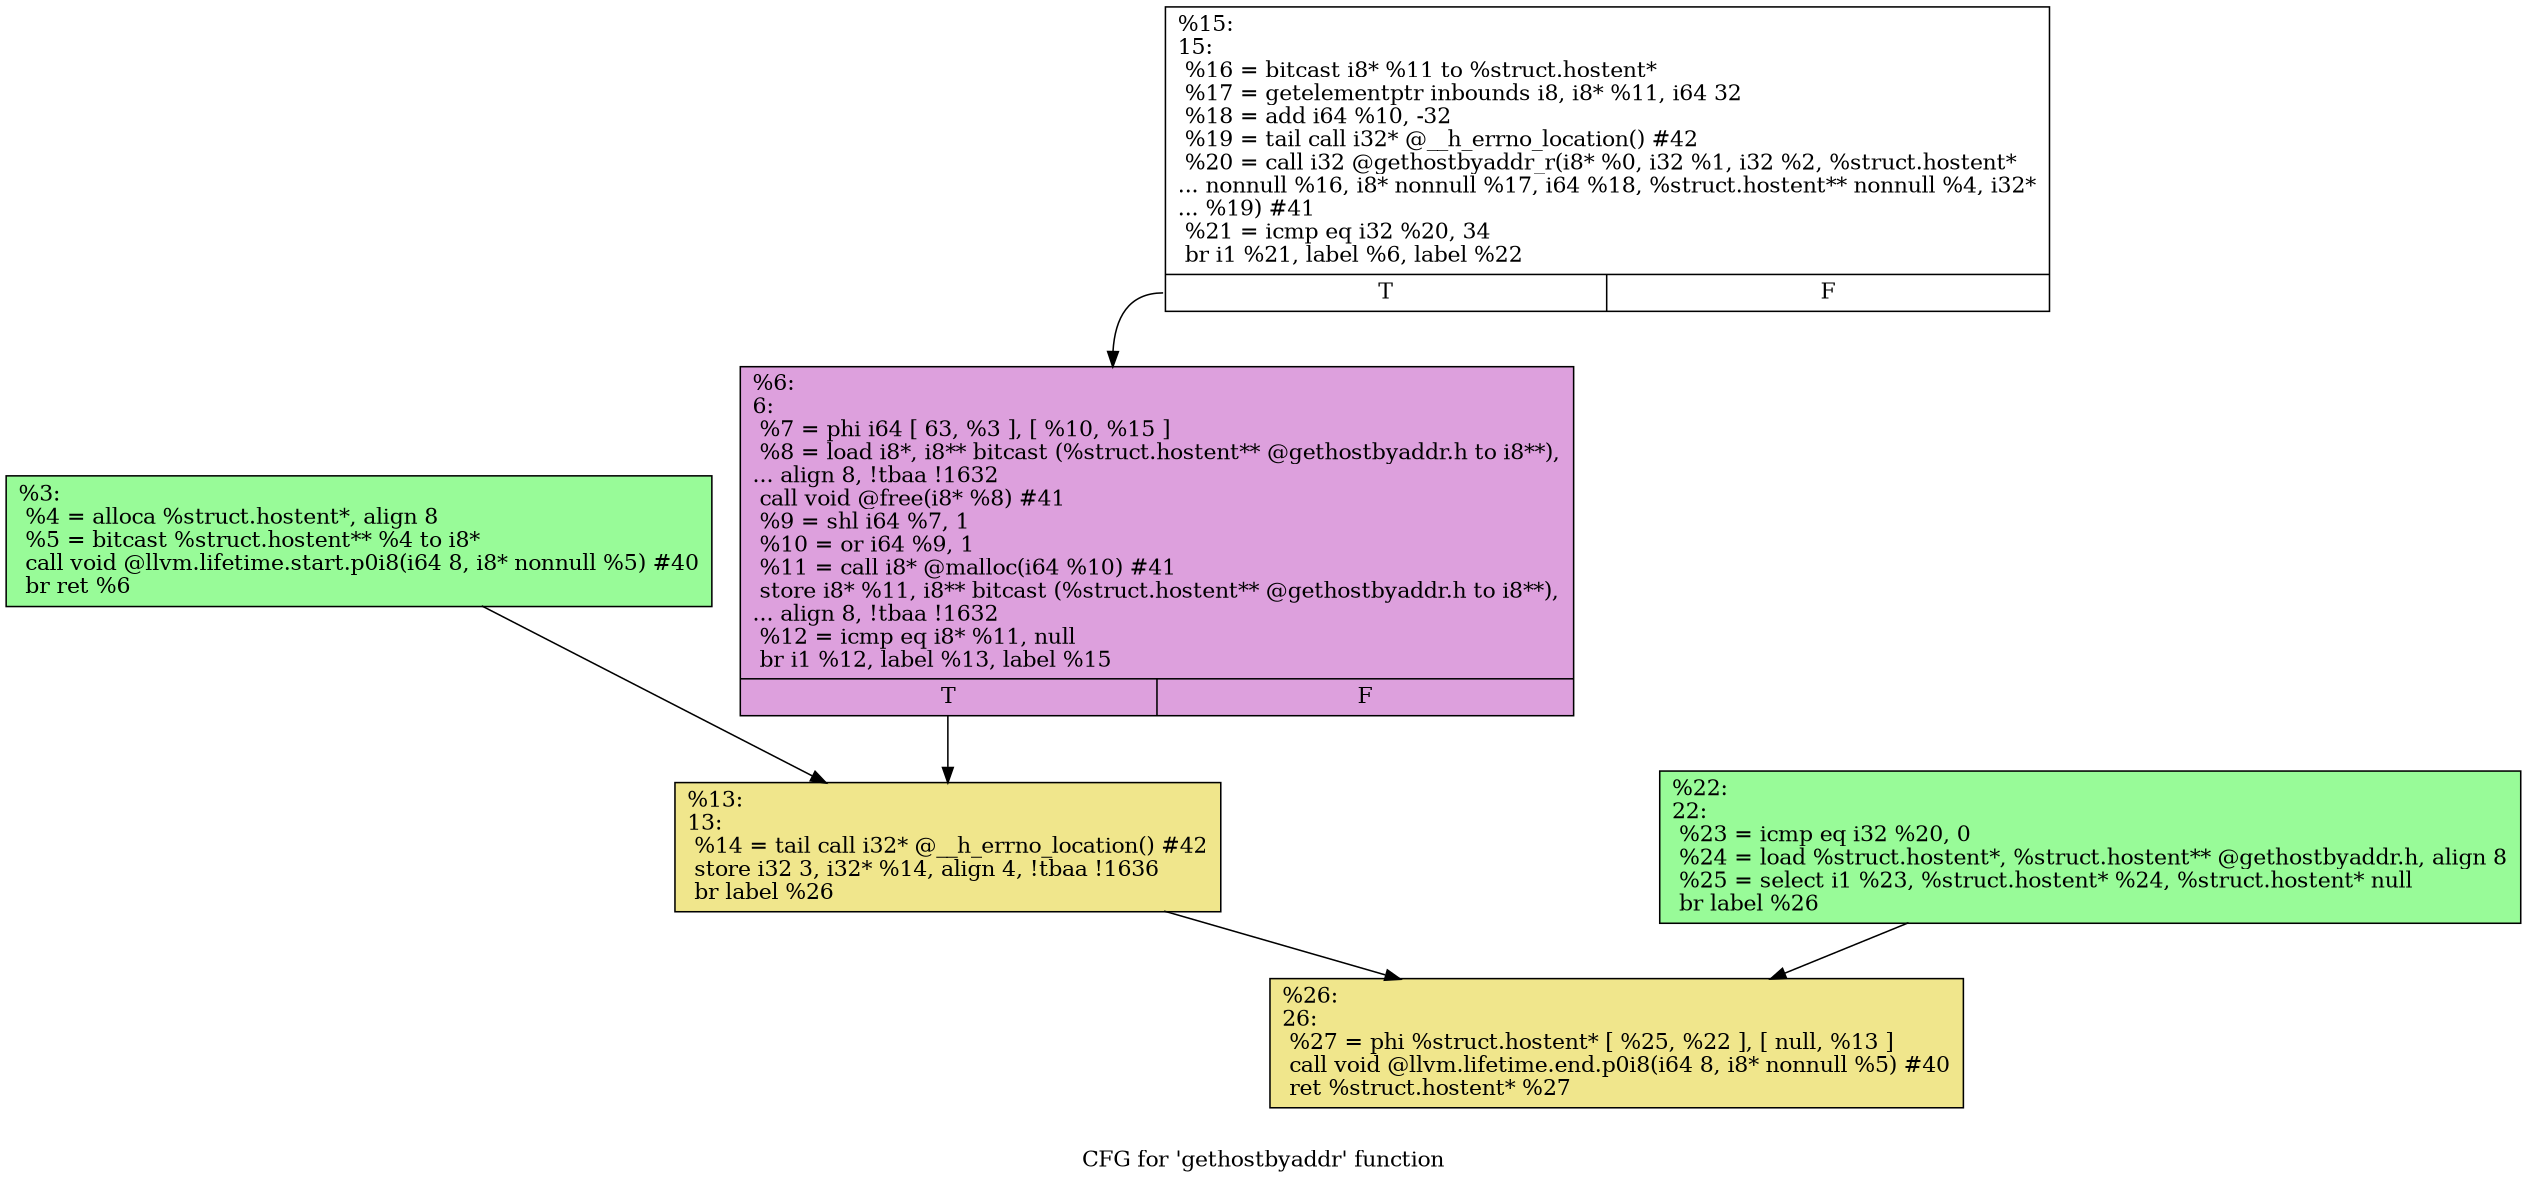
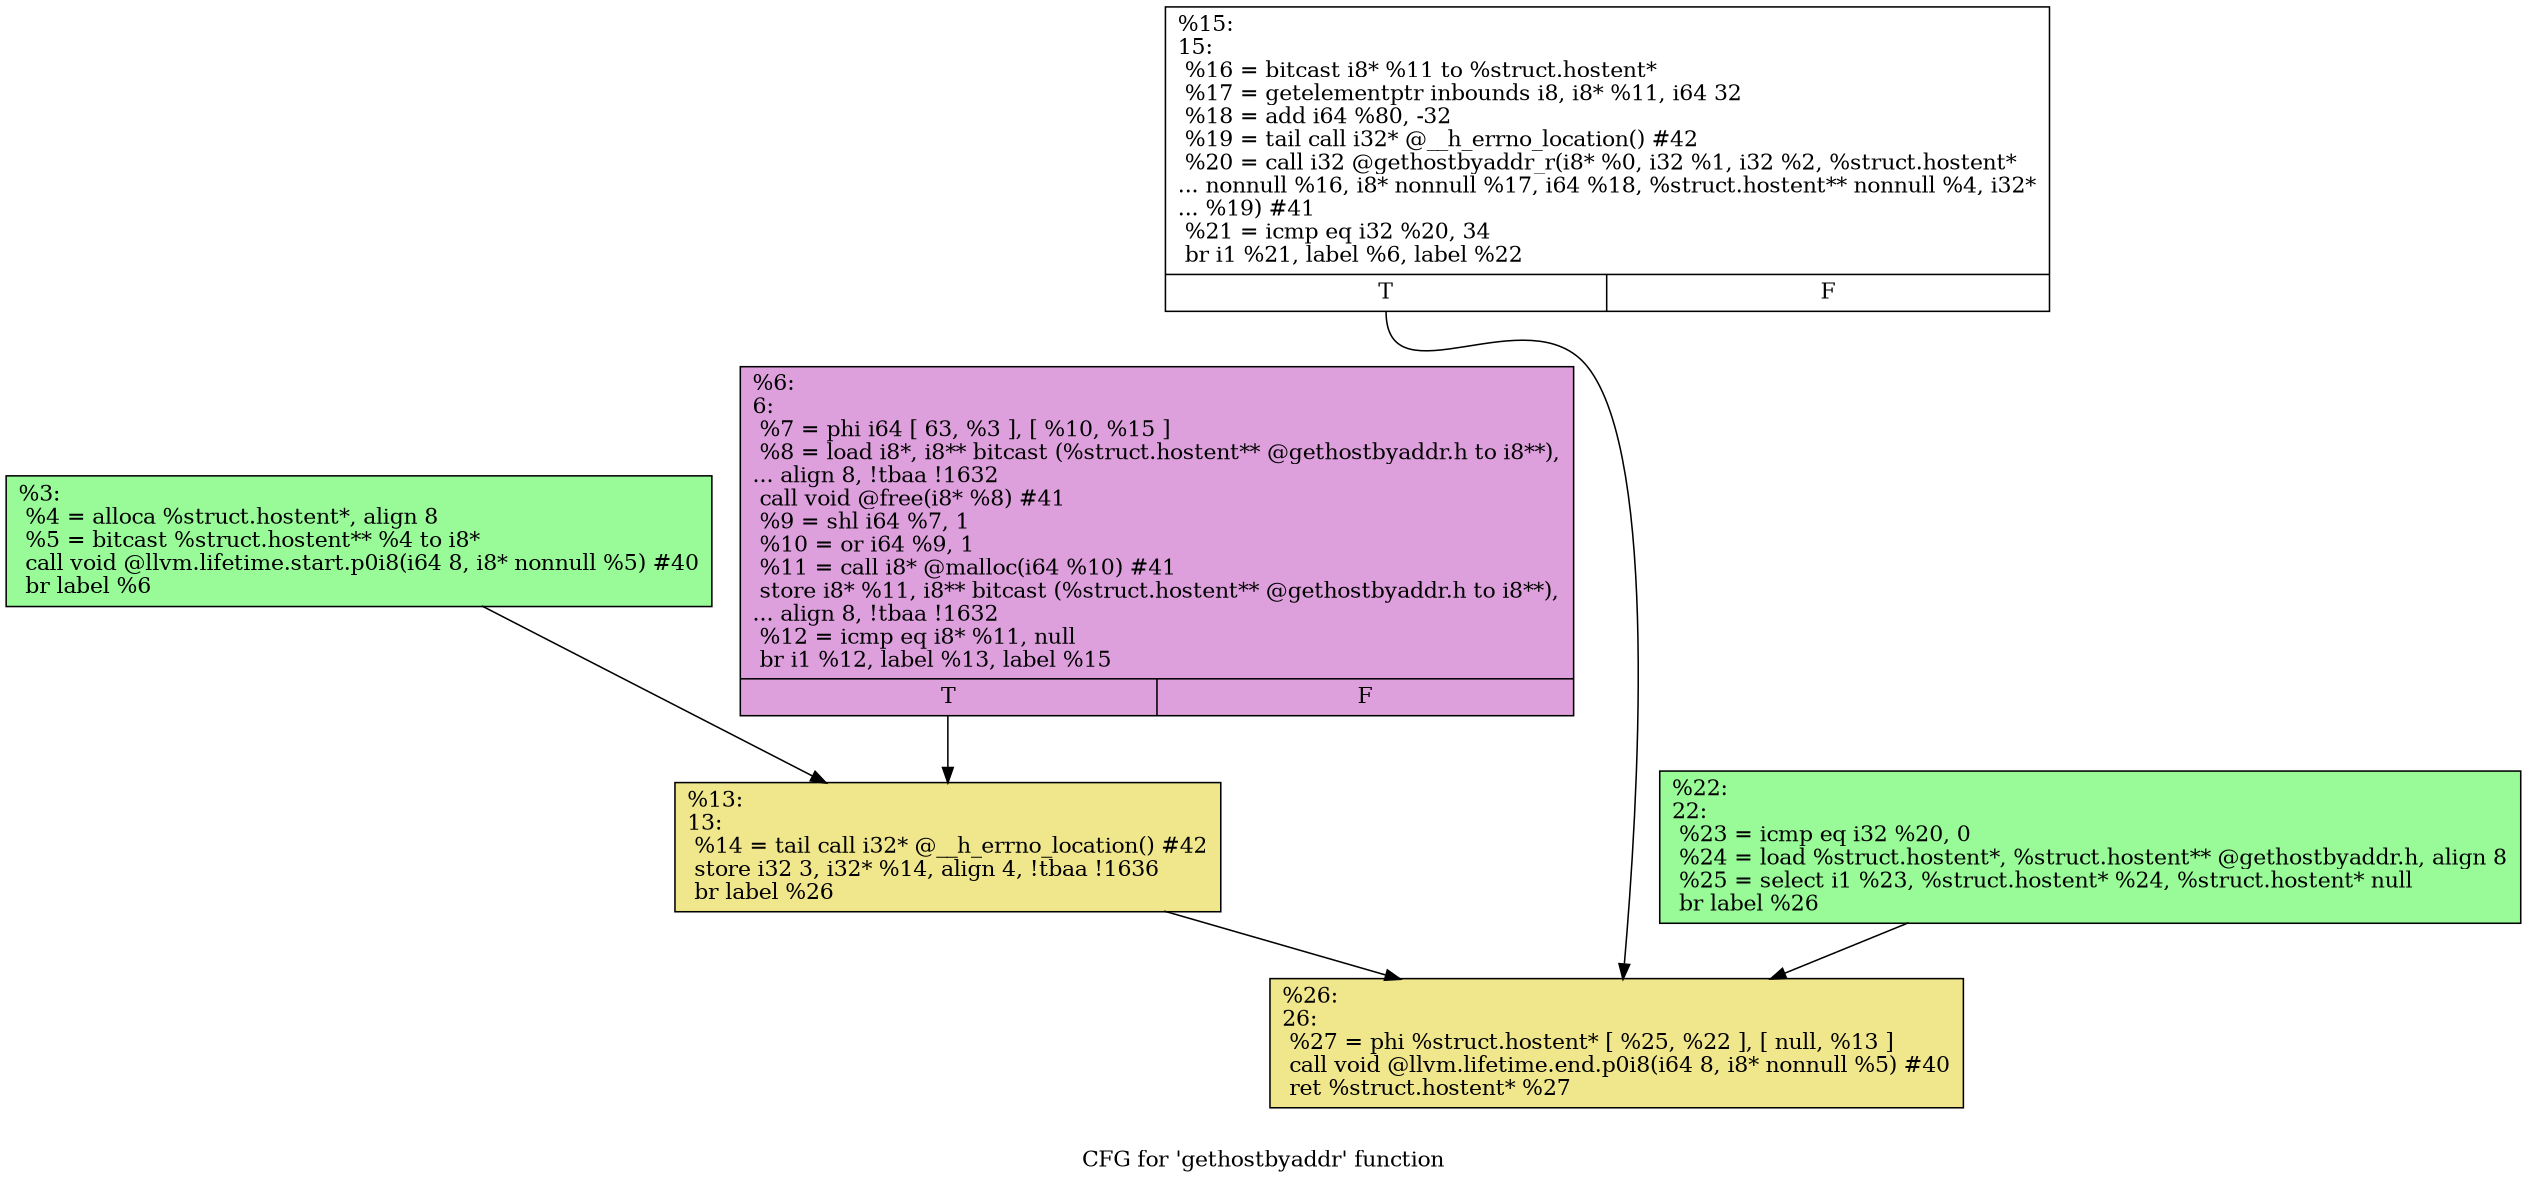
(1315, 117) -> (1315, 117)
(1125, 310) -> (1633, 545)
(75, 587) -> (85, 587)
